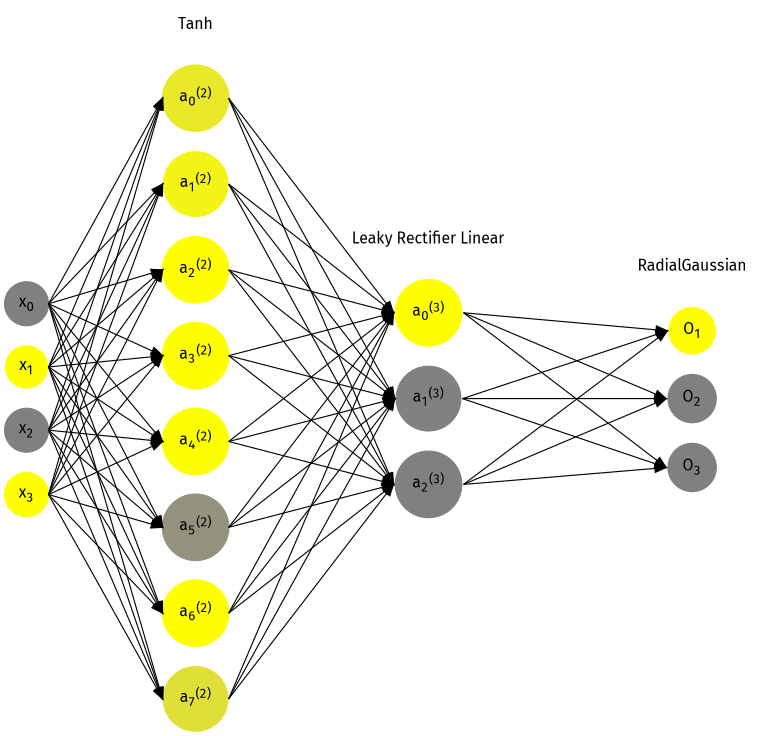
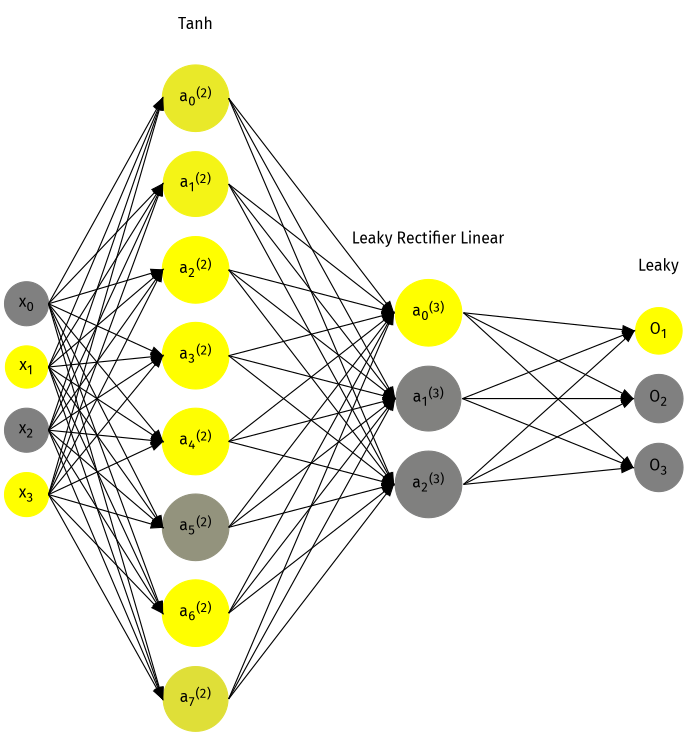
(692, 266) -> (659, 266)
